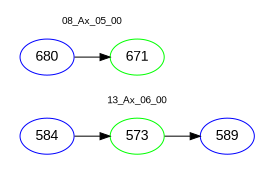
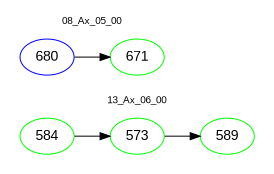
(47, 136) -> (47, 136)
(227, 136) -> (227, 136)
